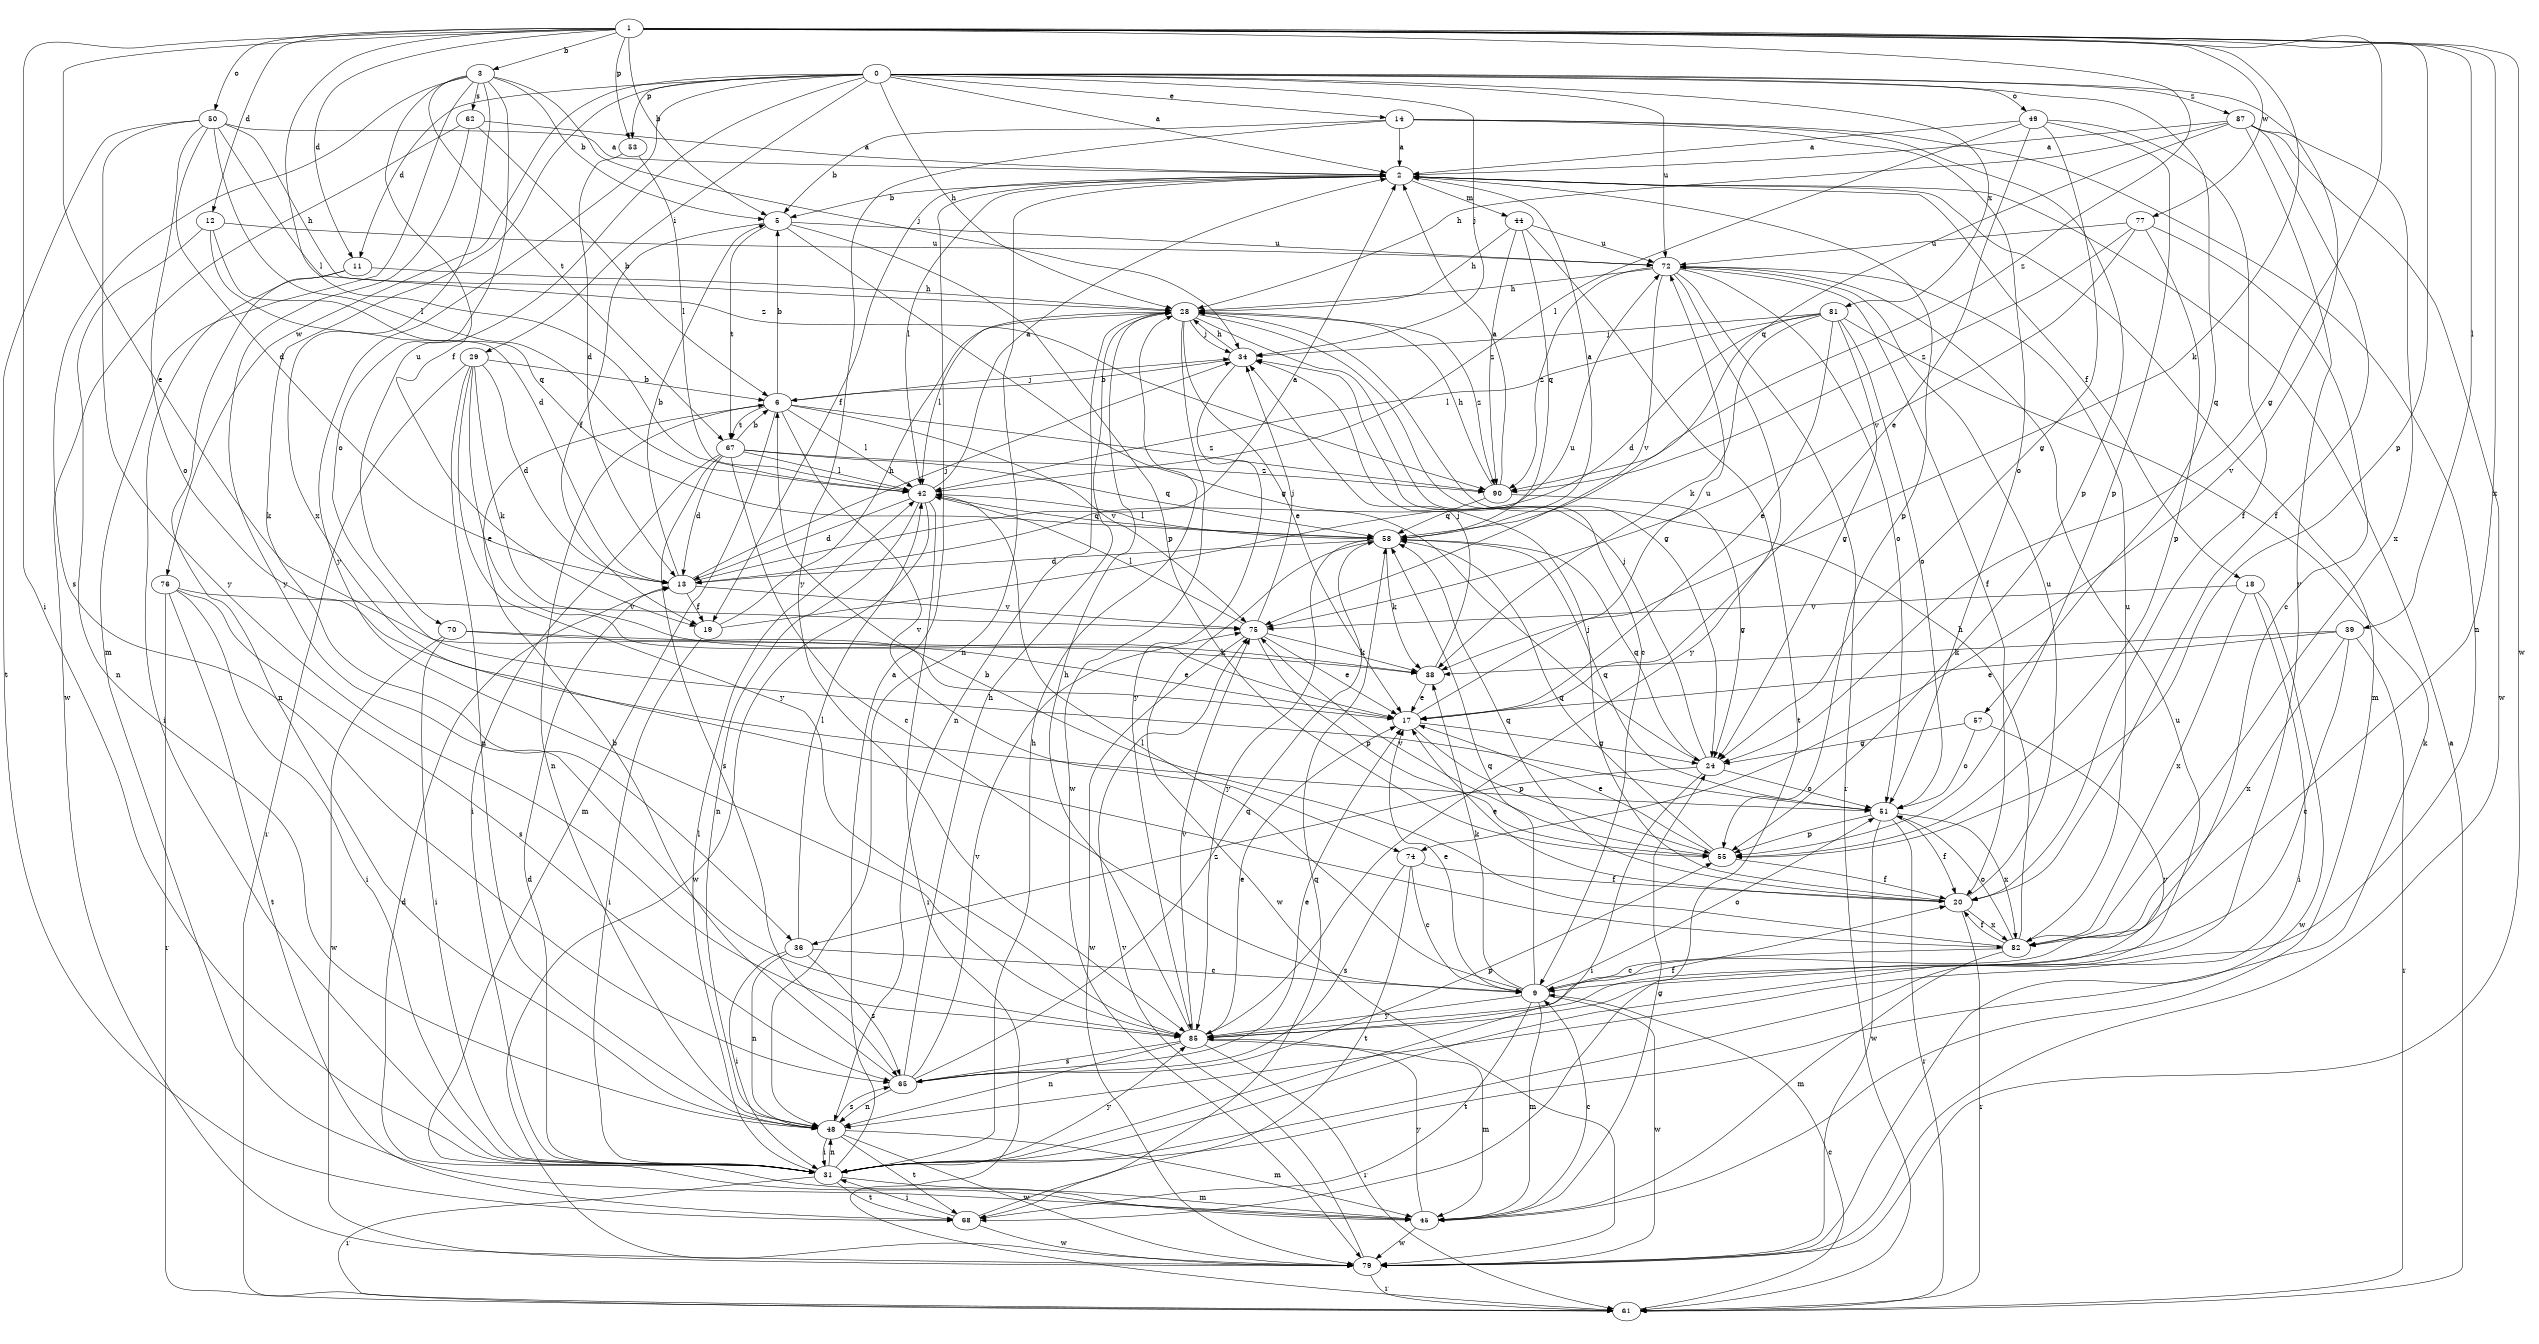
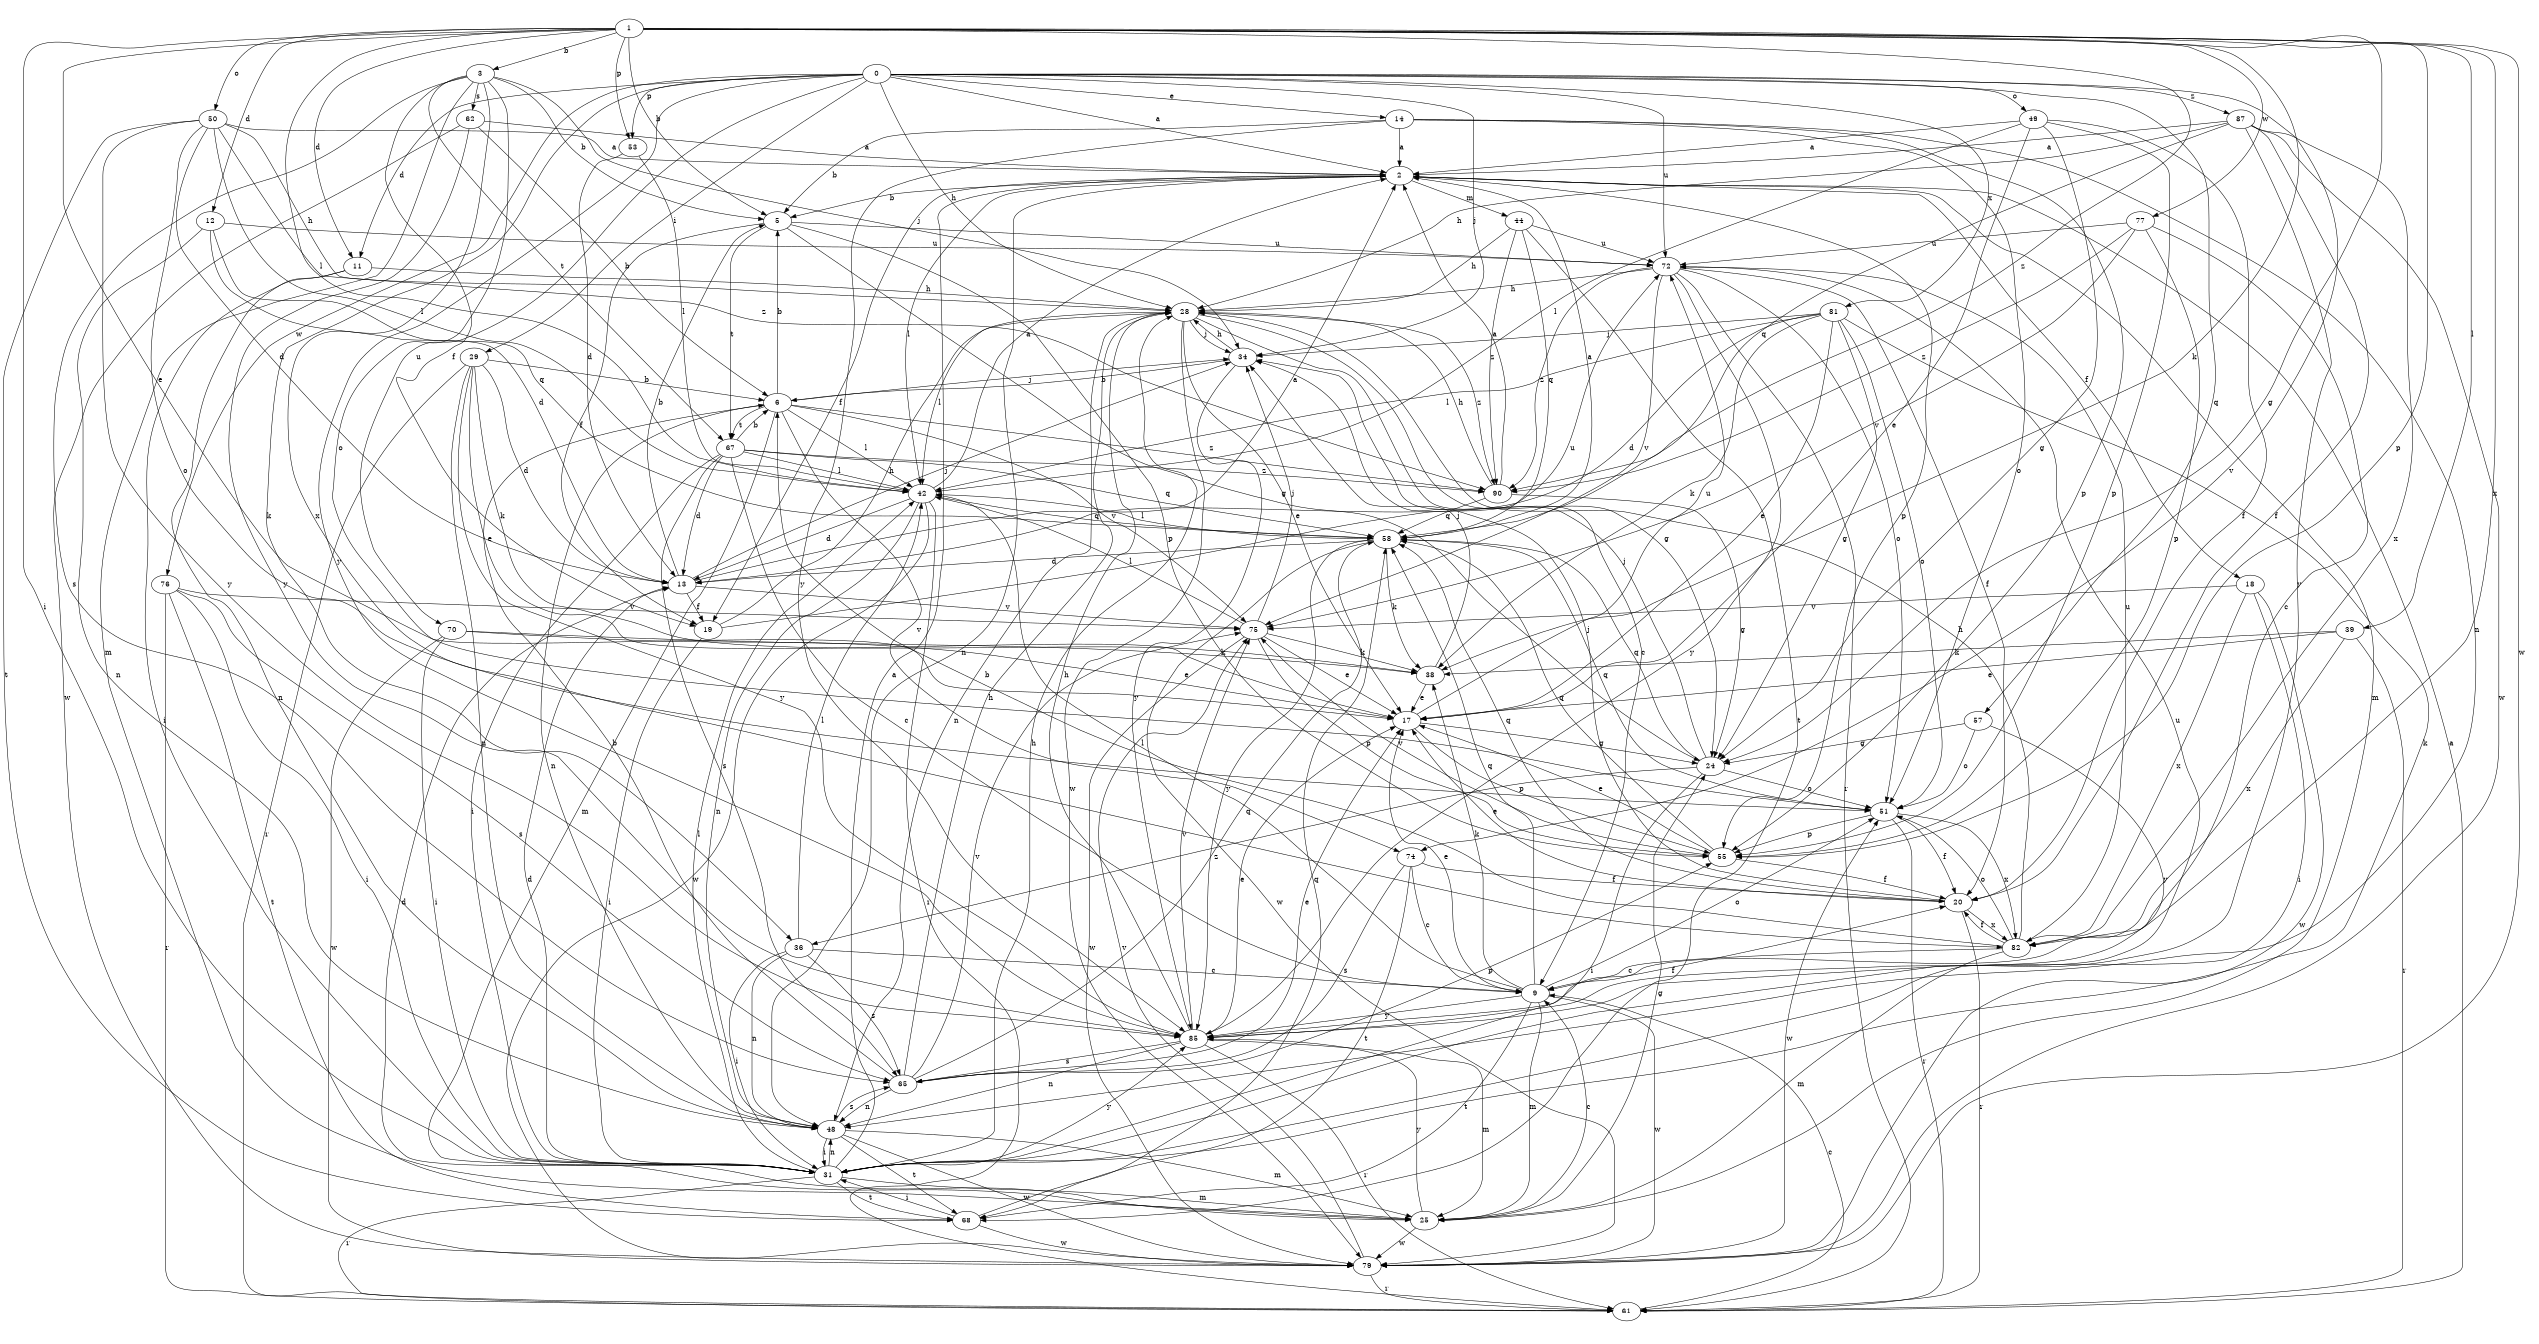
(2018, 520) -> none
(2146, 946) -> none
(1425, 1221) -> (1425, 1221)
(1816, 1238) -> (1784, 1218)
